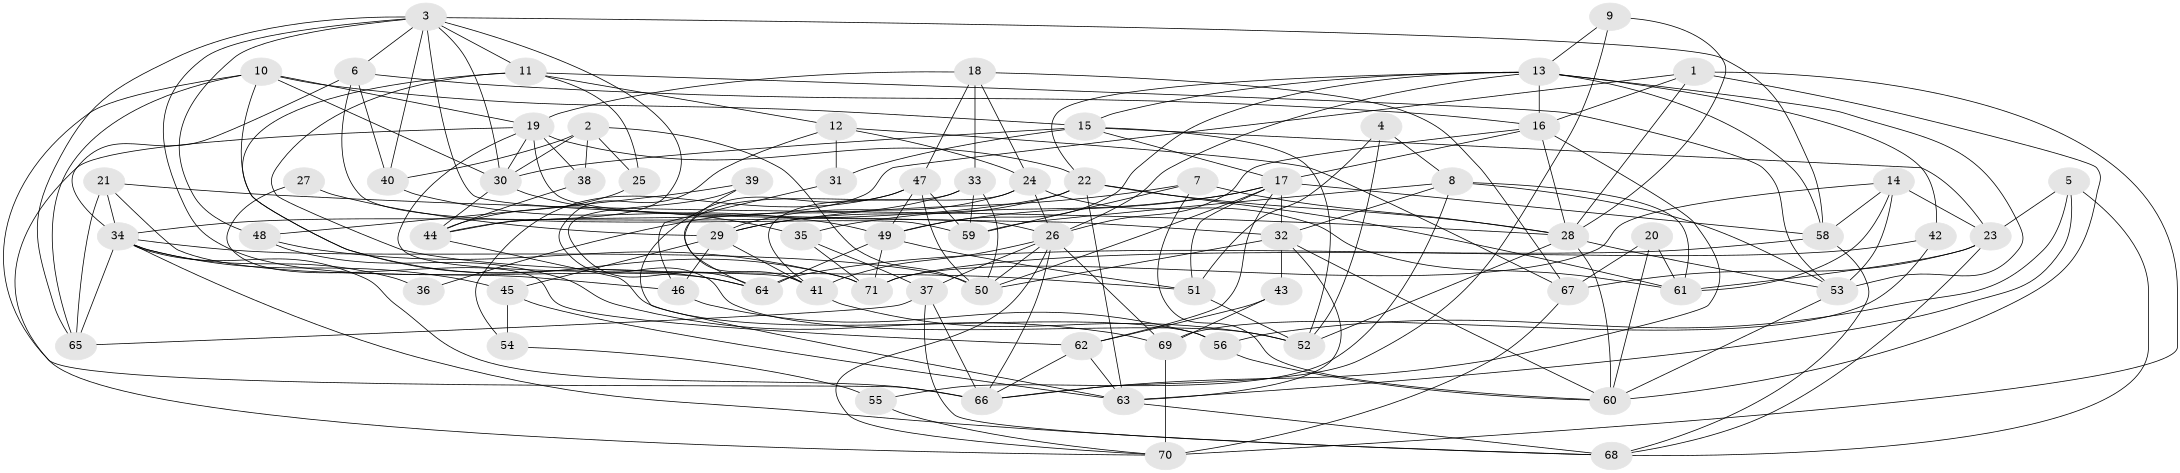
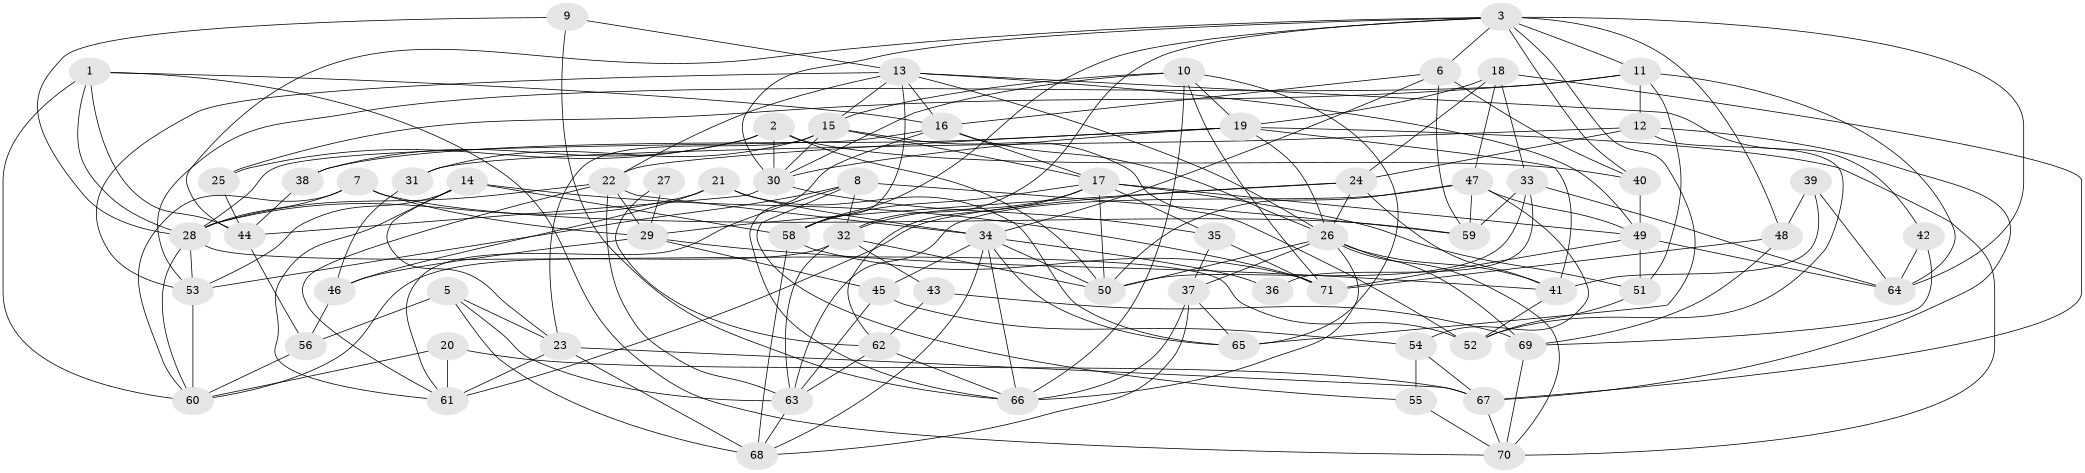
(1381, 127) -> none
none -> (1450, 374)
